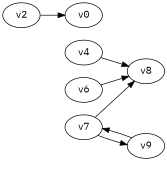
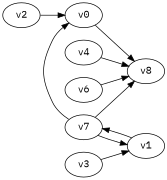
none -> (112, 41)
none -> (44, 75)
(146, 146) -> (146, 146)
none -> (84, 165)
